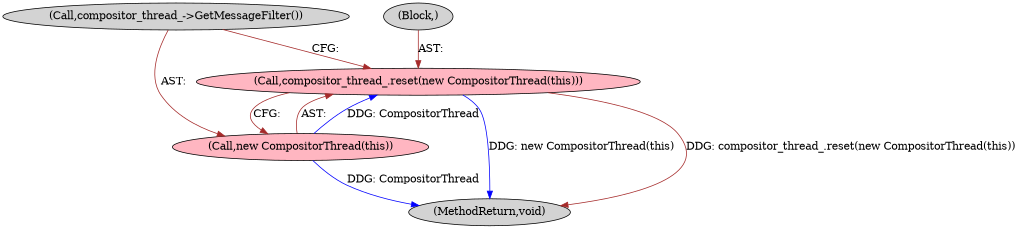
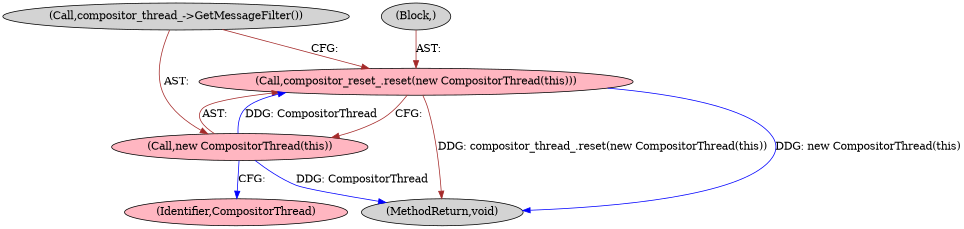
(418, 82) -> (416, 82)
none -> (236, 212)
